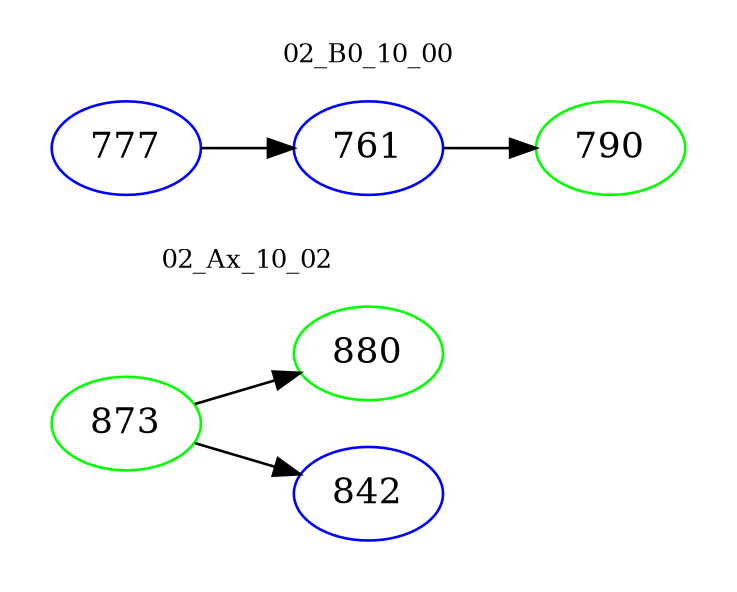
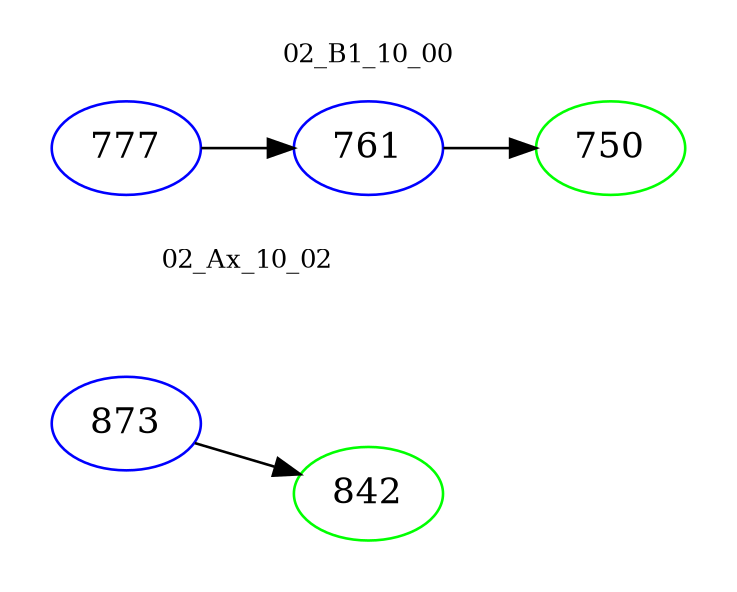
(368, 56) -> (368, 56)
(611, 148) -> (611, 148)
(368, 353) -> none
(126, 424) -> (126, 424)
(368, 494) -> (368, 494)
